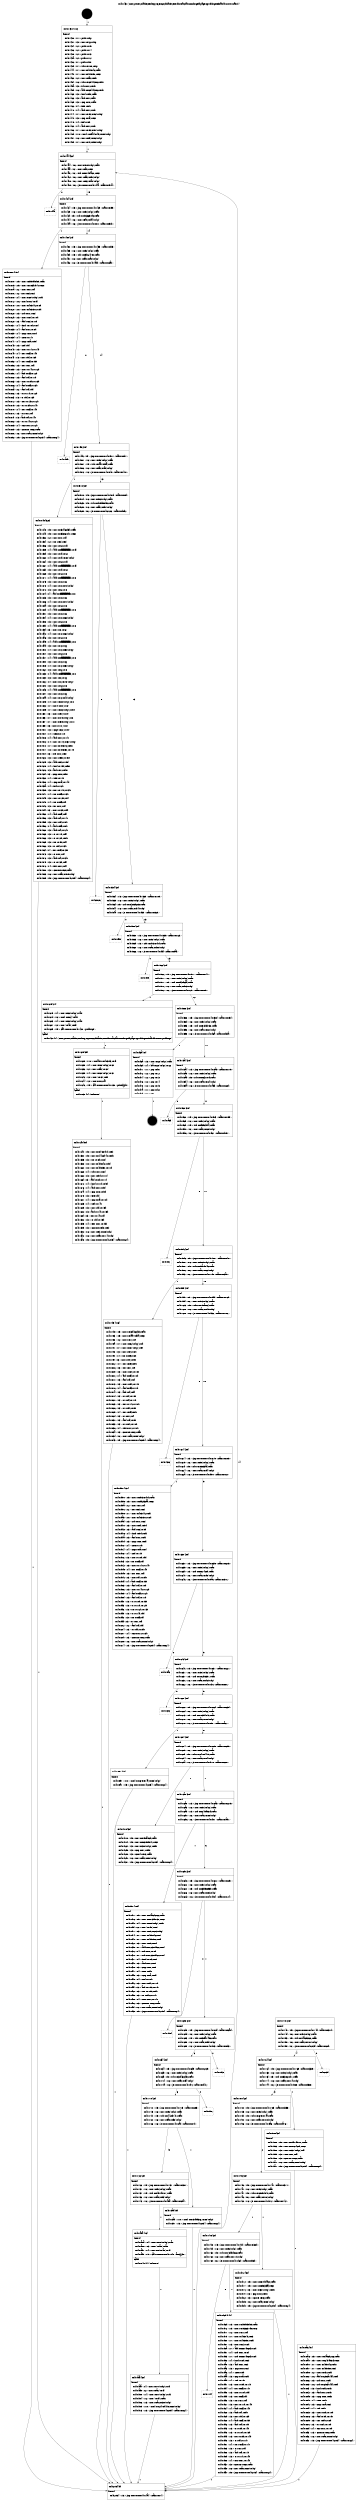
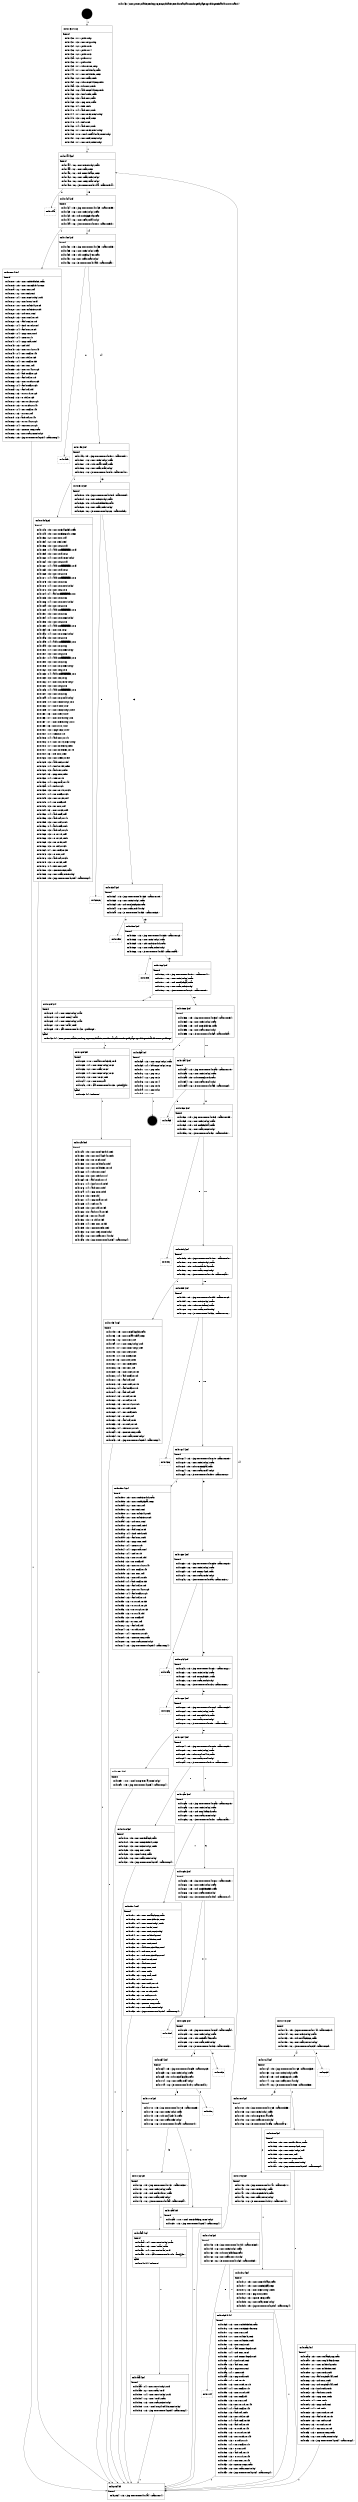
none -> (121, 2174)
(246, 2218) -> none
